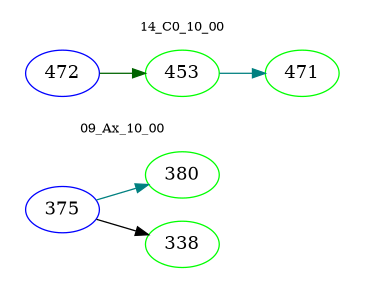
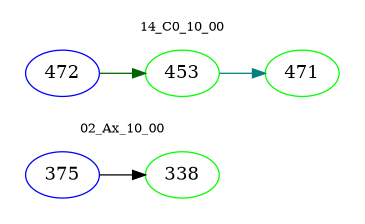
(122, 129) -> (122, 129)
(182, 175) -> none
